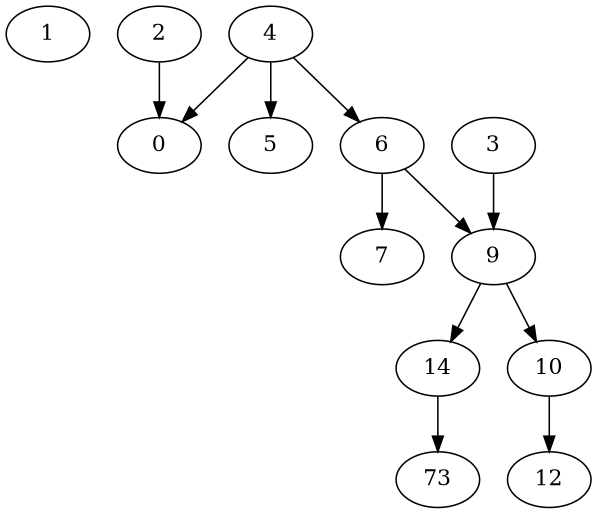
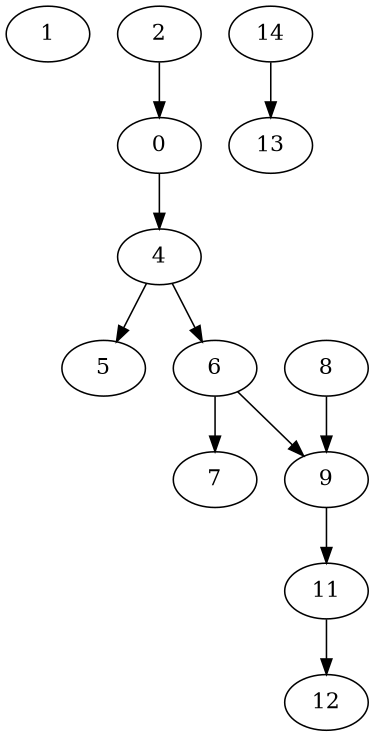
(221, 84) -> (159, 194)
(494, 145) -> (326, 368)
(469, 306) -> none
(549, 368) -> (326, 591)
(438, 480) -> (271, 145)
